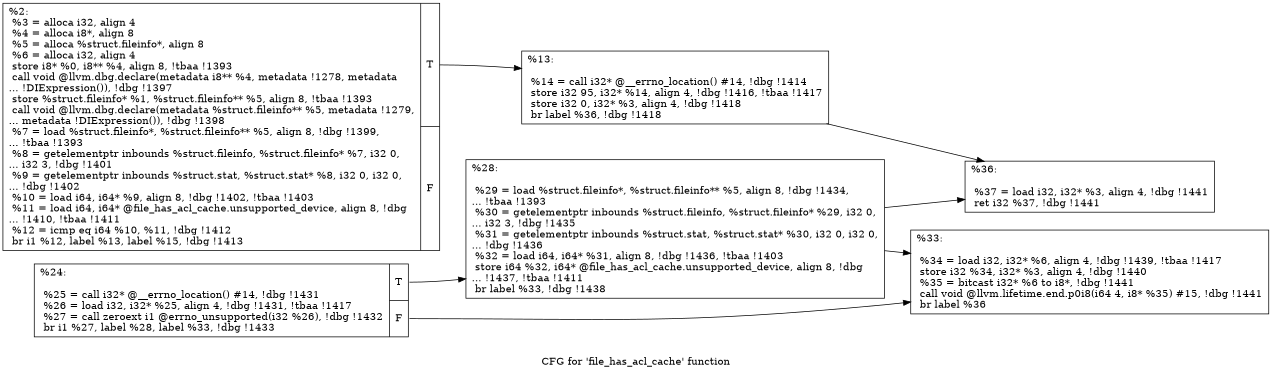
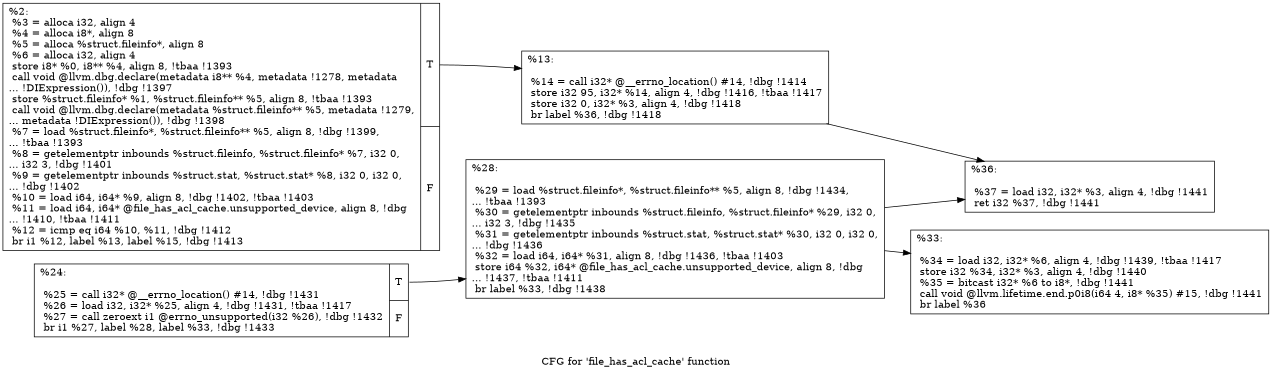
(657, 319) -> none
